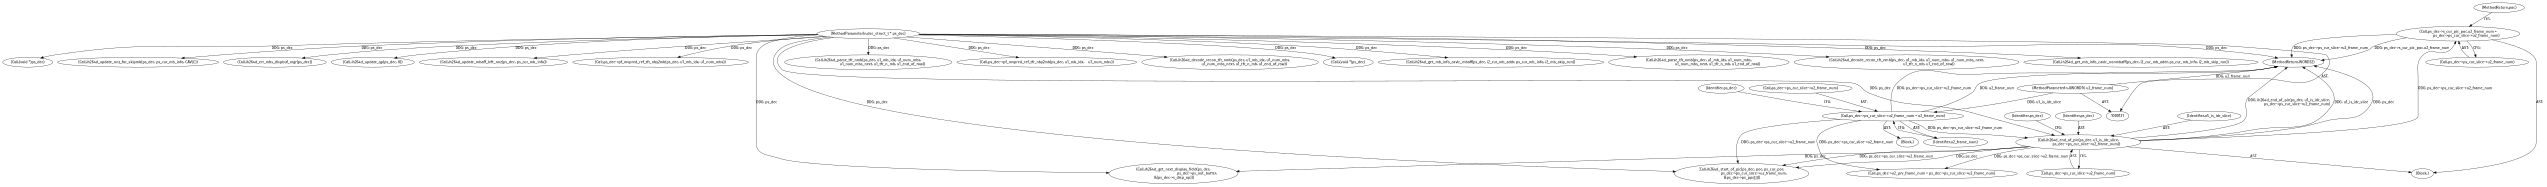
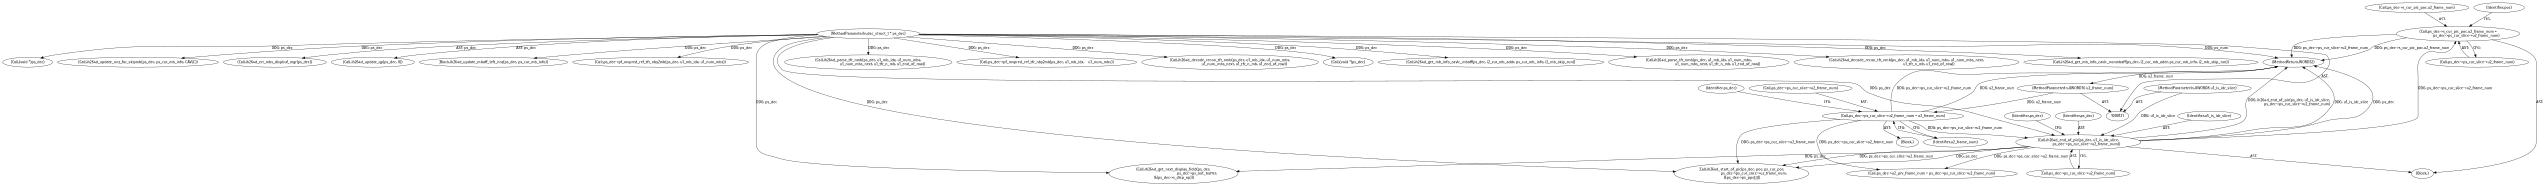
none -> (2417, 8)
(2499, 8) -> (2499, 8)
(466, 48) -> (466, 48)
(526, 48) -> (526, 48)
(2217, 48) -> (2217, 48)
(493, 62) -> (493, 62)
(2192, 77) -> (2185, 72)
none -> (2198, 88)
(2044, 102) -> (2044, 102)
(1917, 128) -> (1917, 128)
